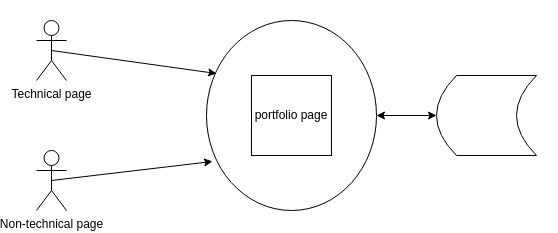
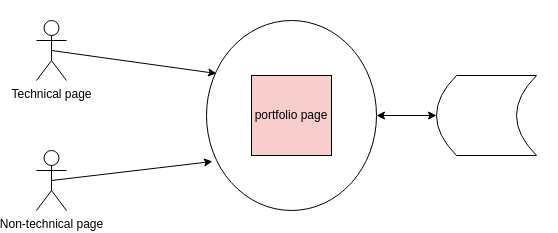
(292, 116) -> (292, 116)
